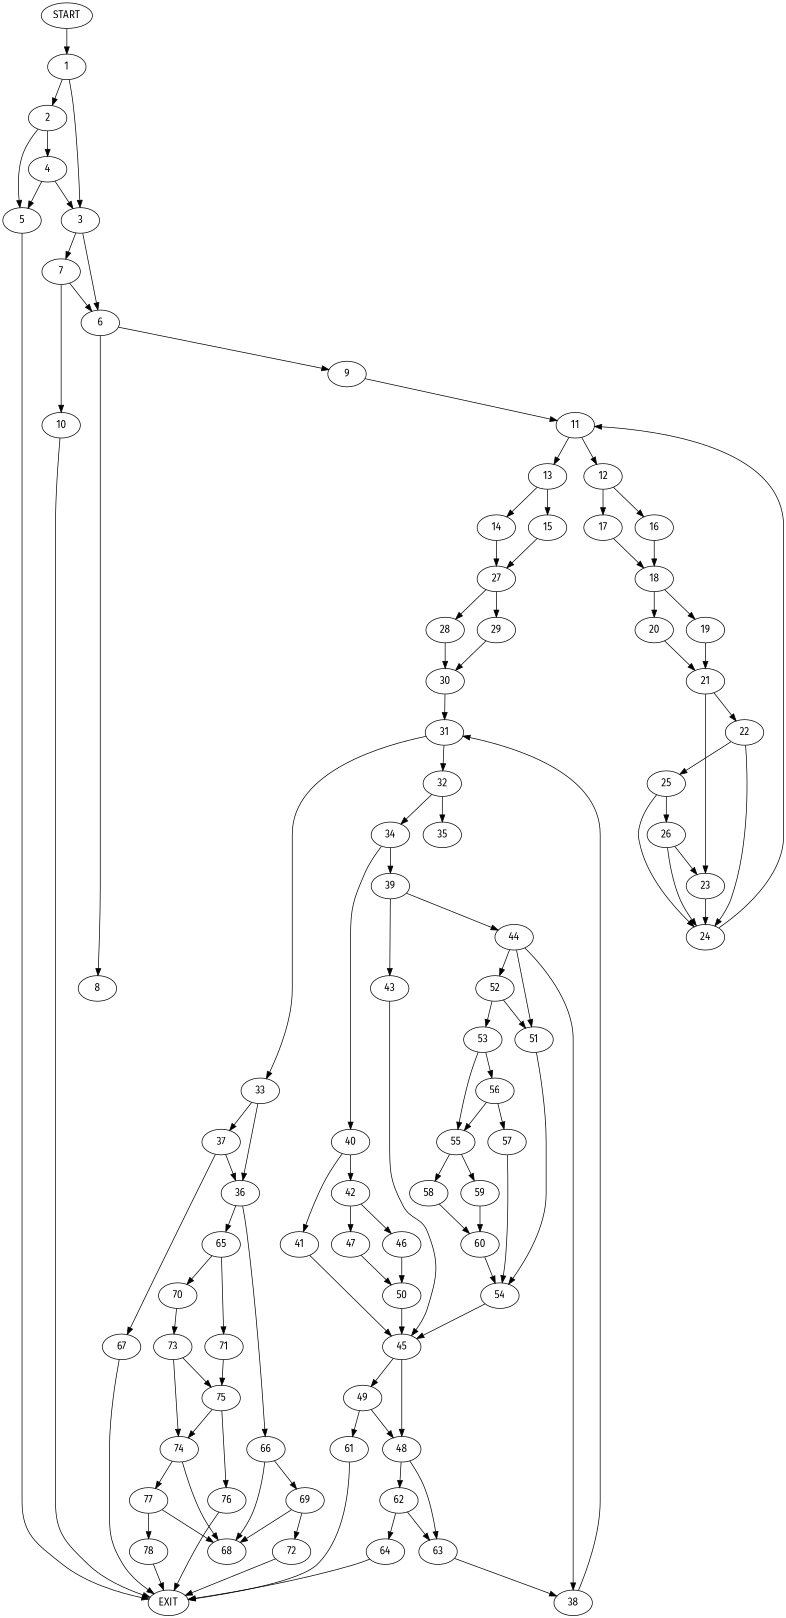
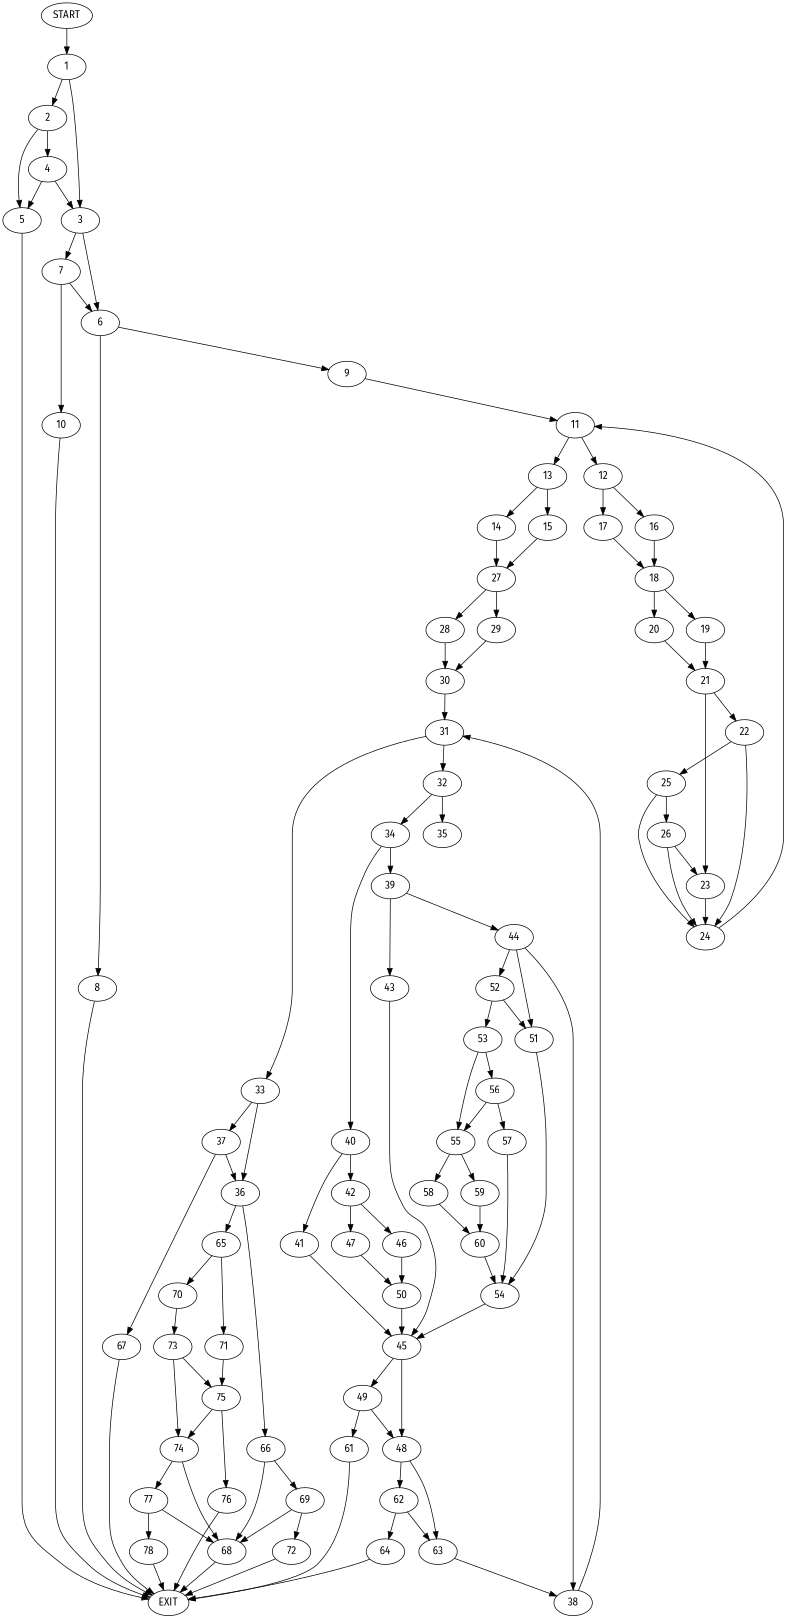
none -> (82, 1309)
none -> (201, 1575)
